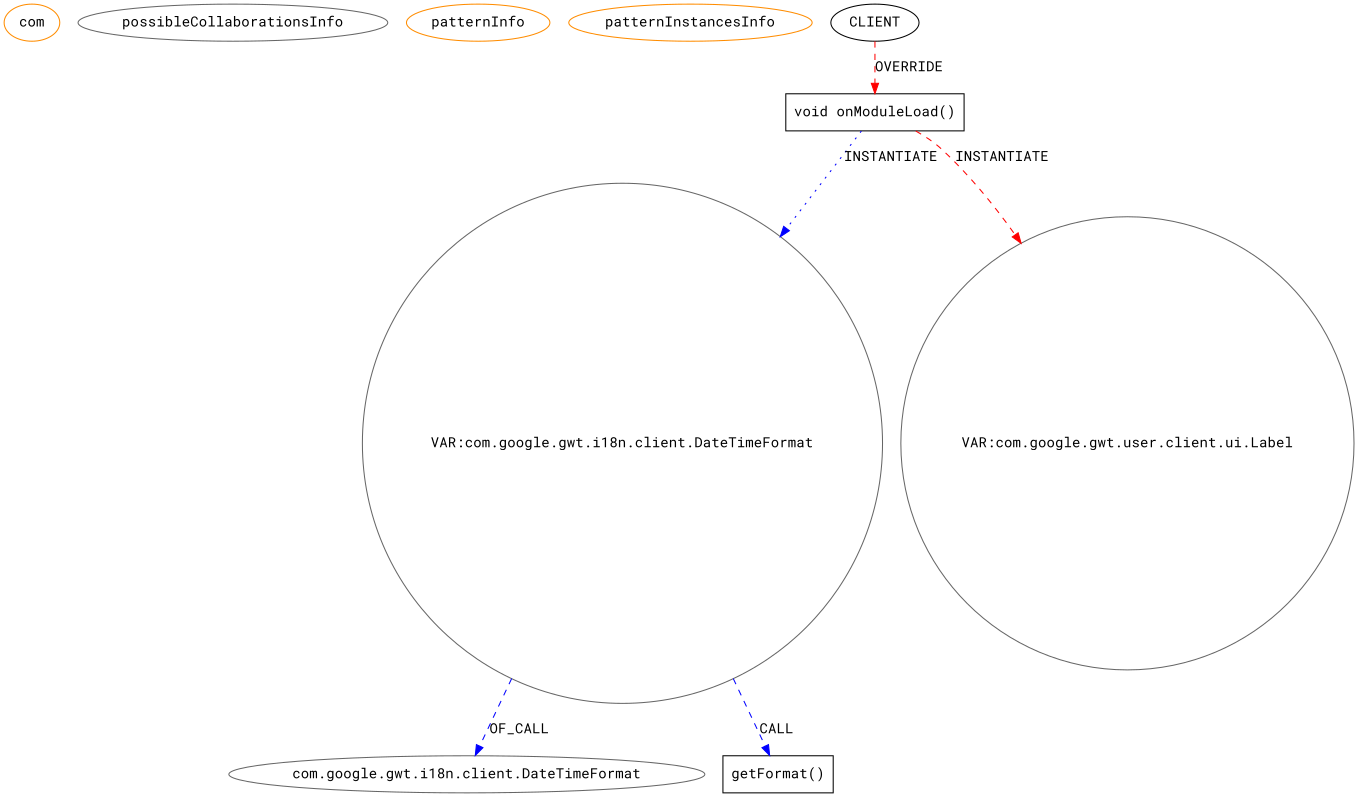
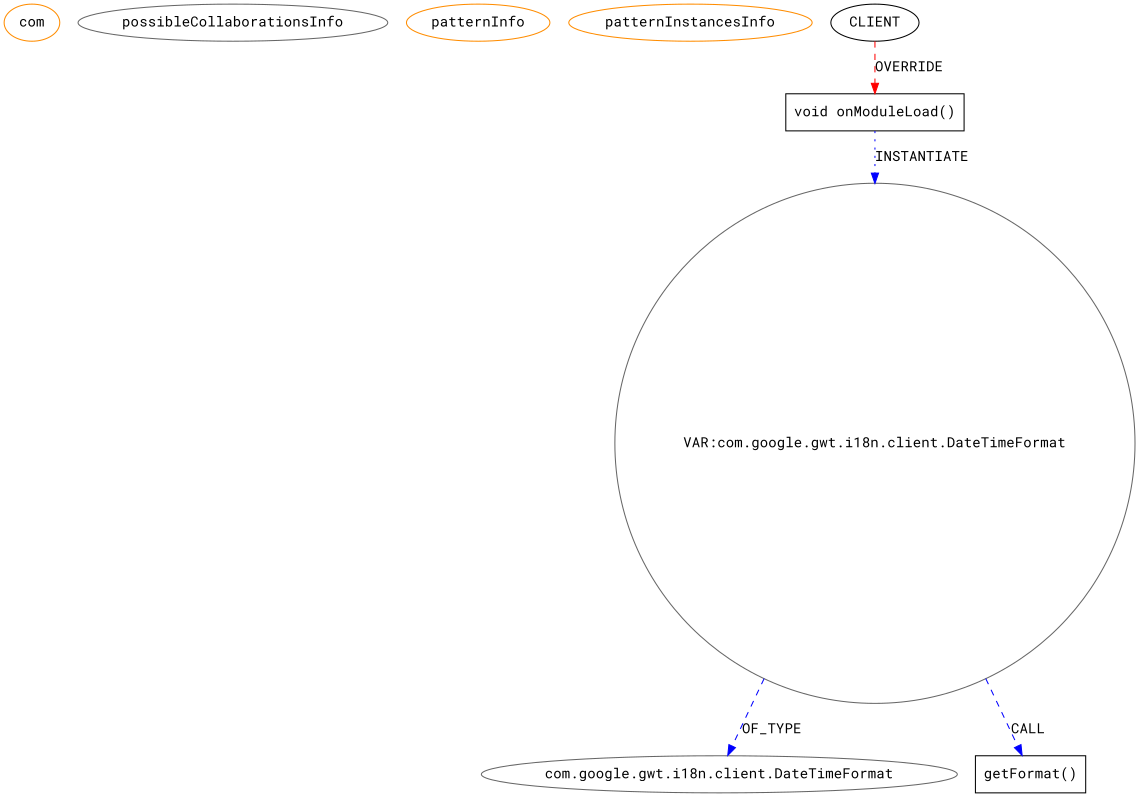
(1127, 443) -> none
(519, 729) -> (772, 729)
